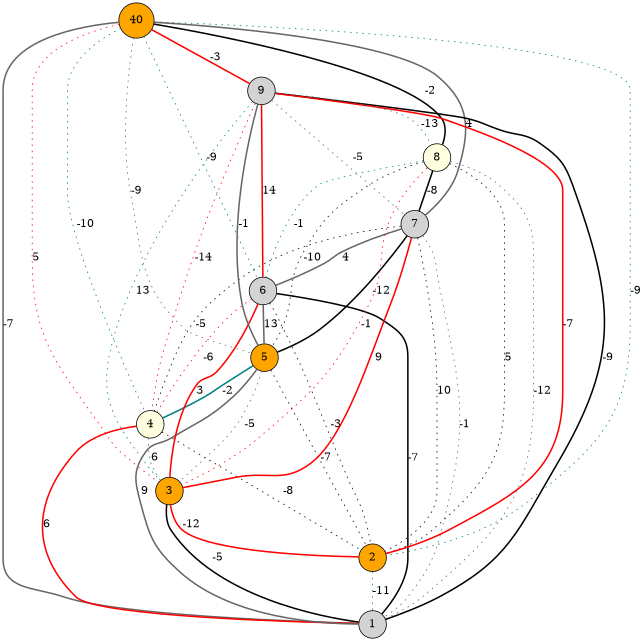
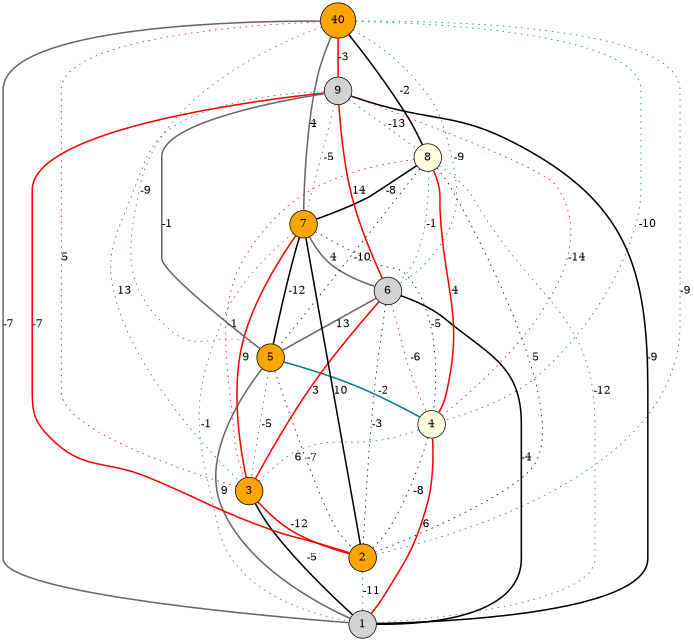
(415, 224) -> (304, 224)
none -> (450, 292)
(437, 406) -> (333, 391)
(413, 458) -> (527, 458)
